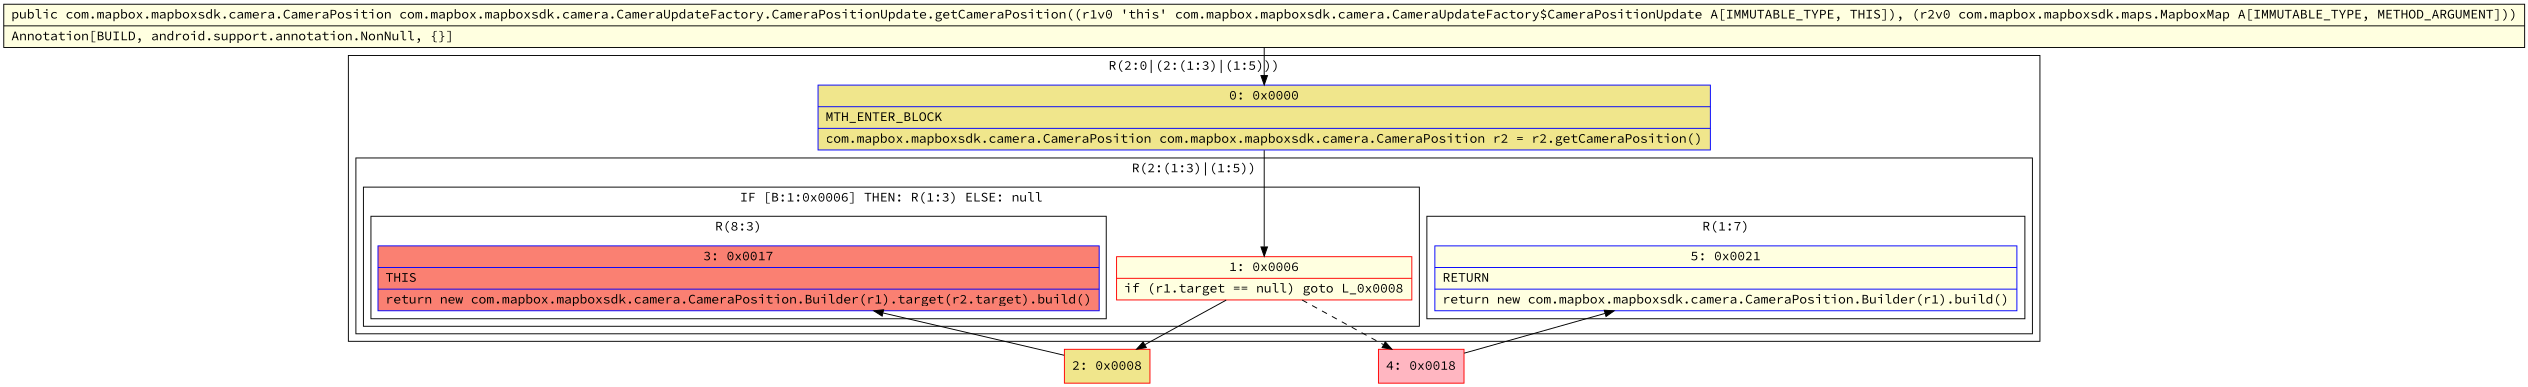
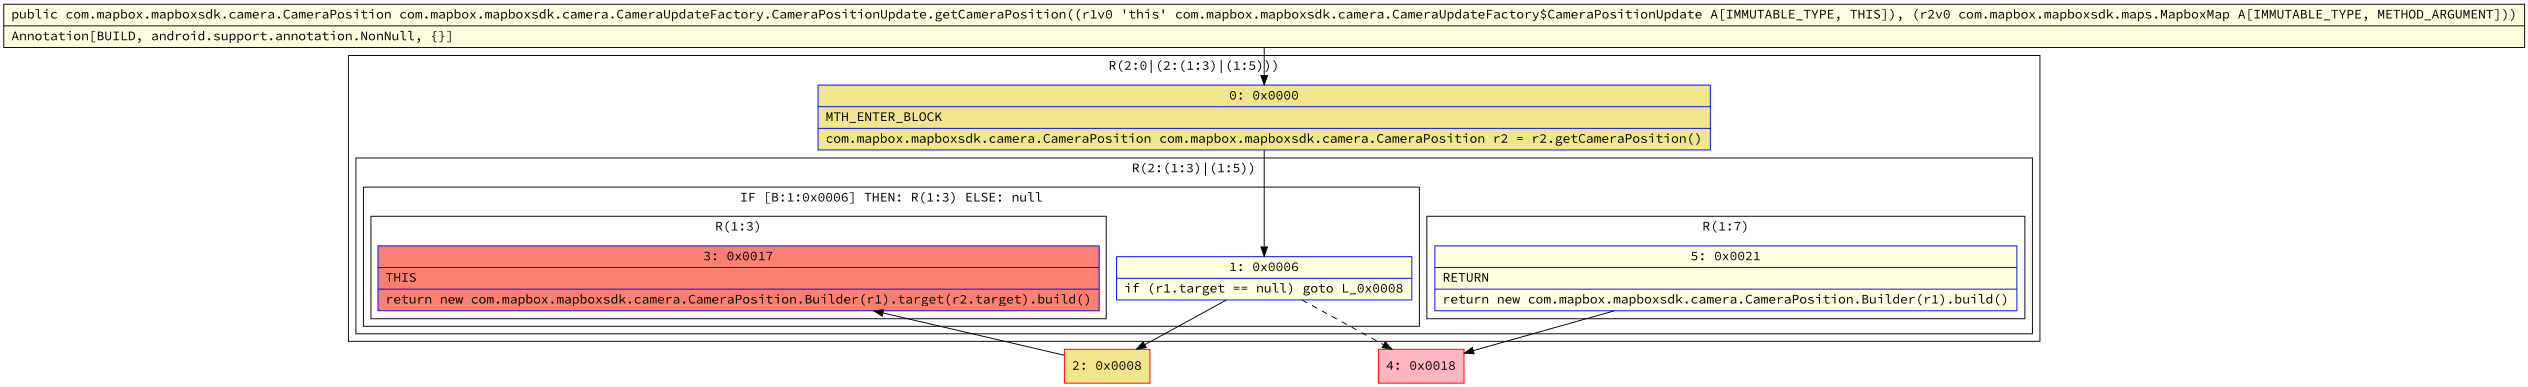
(739, 227) -> (739, 227)
(1264, 278) -> (1264, 278)
(1556, 327) -> (1554, 328)
